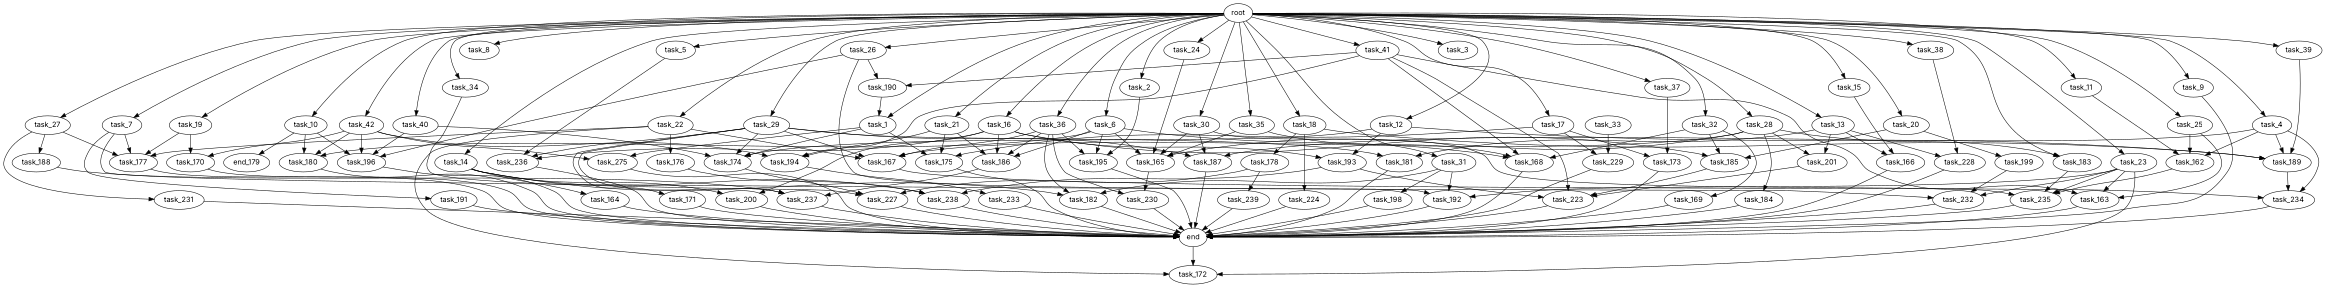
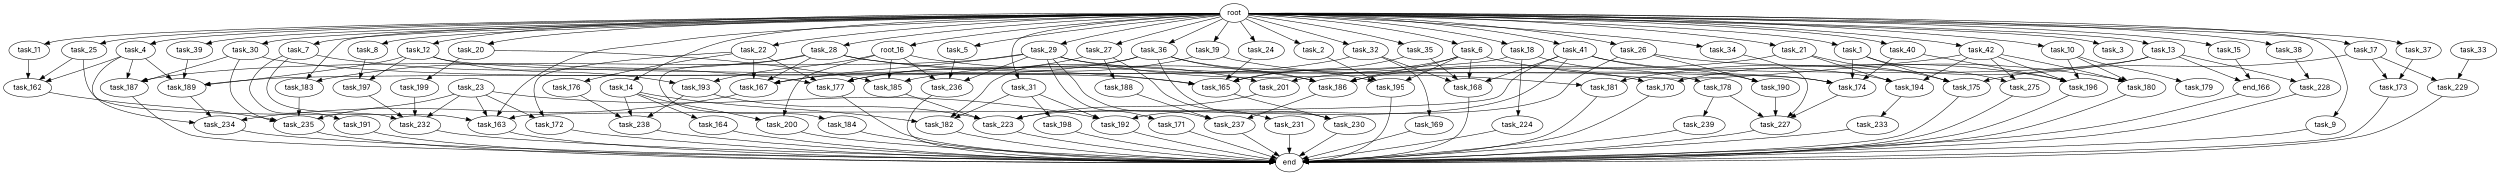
(1706, 20) -> (738, 34)
none -> (357, 88)
(880, 104) -> (1776, 104)
(999, 125) -> (892, 50)
(247, 163) -> (2199, 88)
(1901, 163) -> (2257, 88)
(1193, 254) -> (763, 147)
